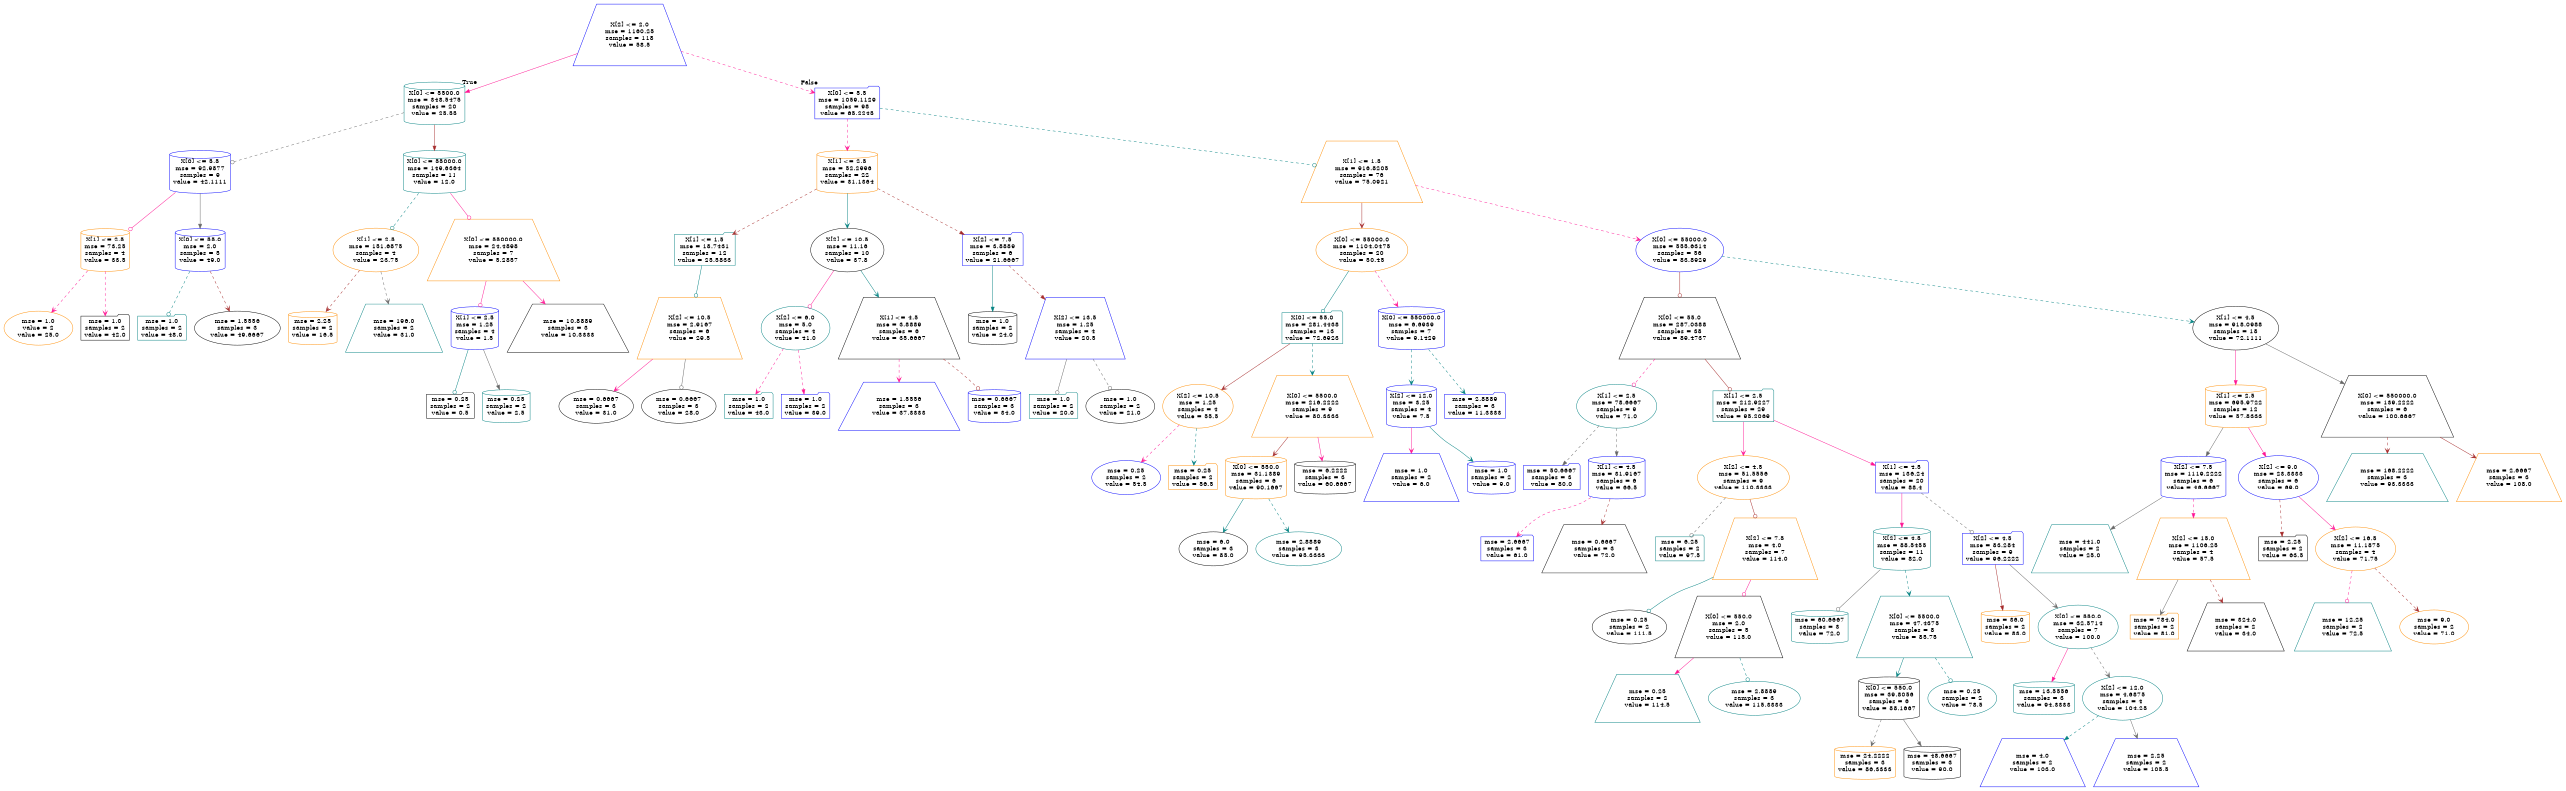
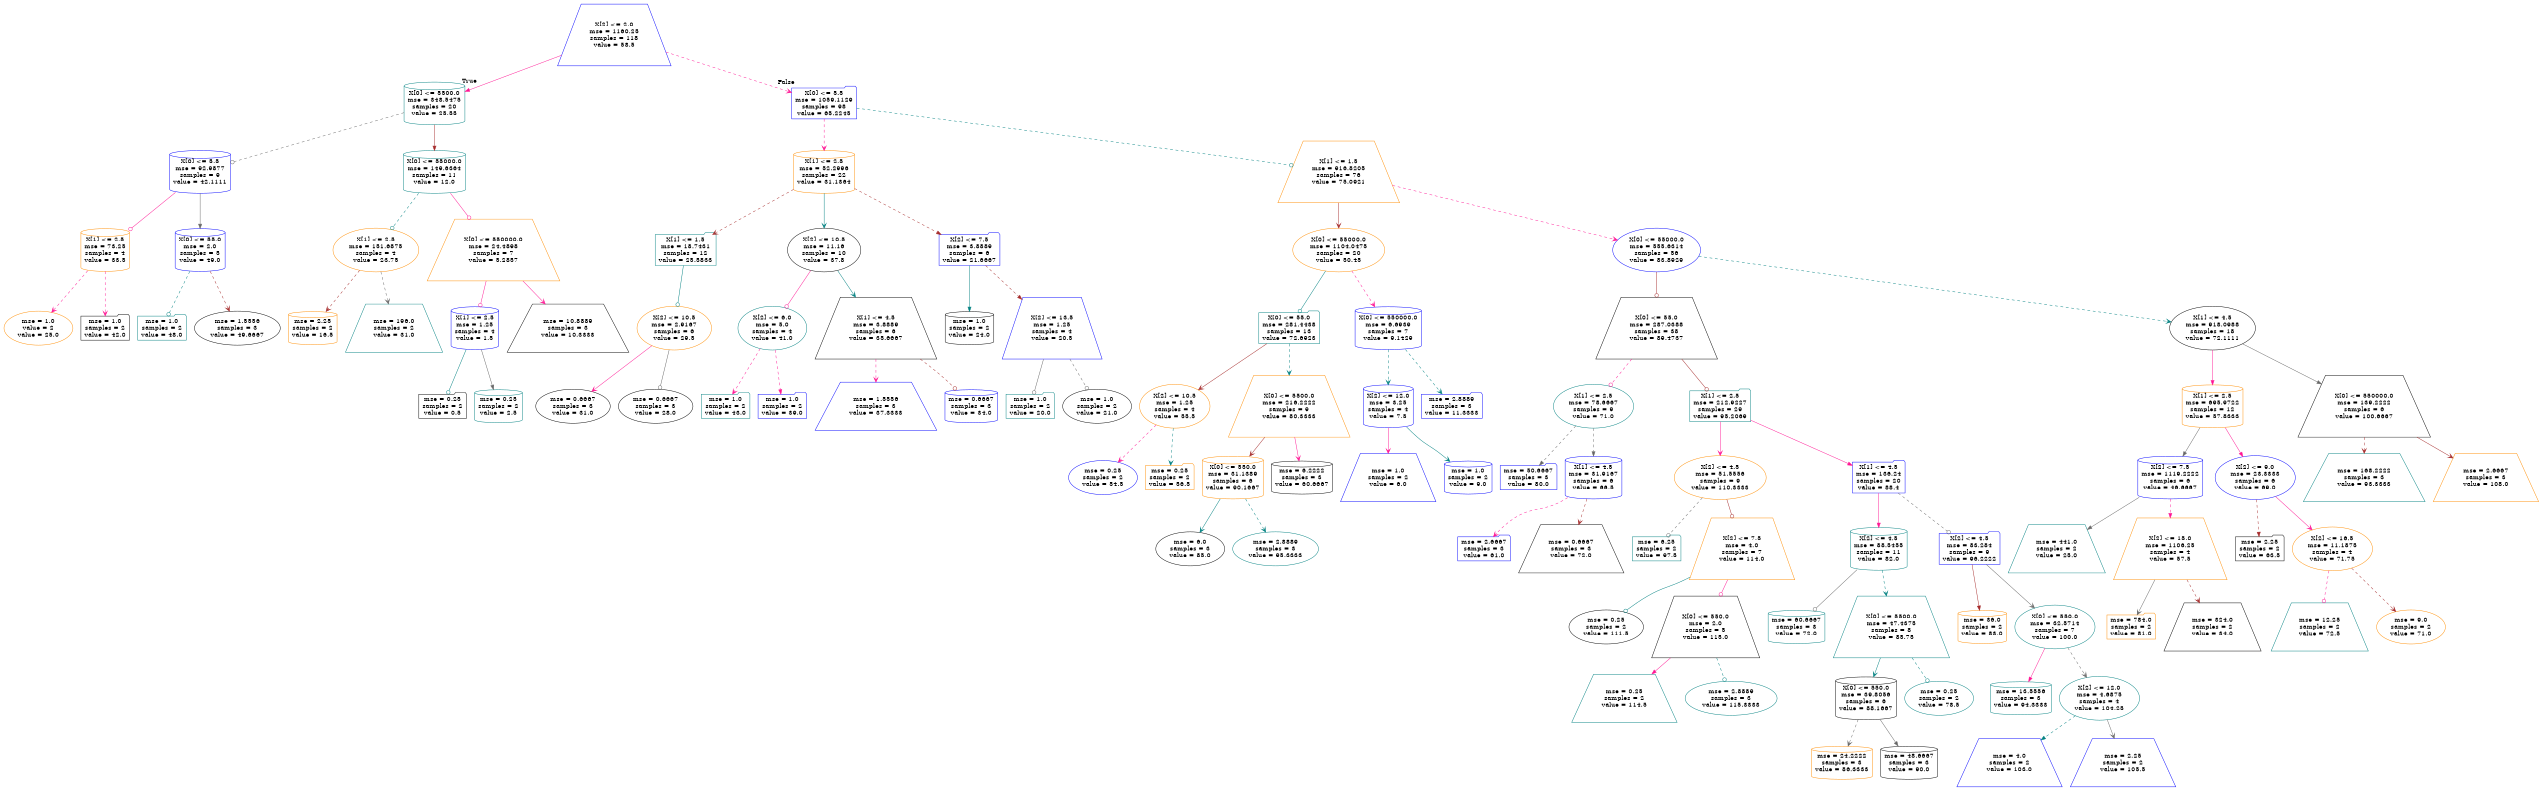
(690, 328) -> (674, 328)
